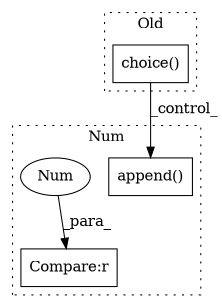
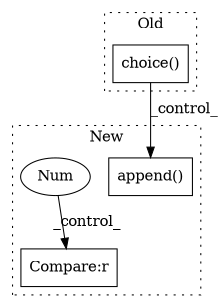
(107, 138) -> (107, 138)
(87, 222) -> (87, 222)
